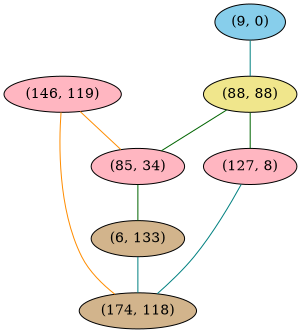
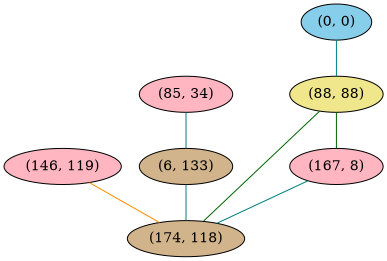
(250, 22) -> (336, 22)
(194, 130) -> (262, 166)
(100, 131) -> none
(250, 166) -> (336, 166)
(138, 203) -> (186, 130)
